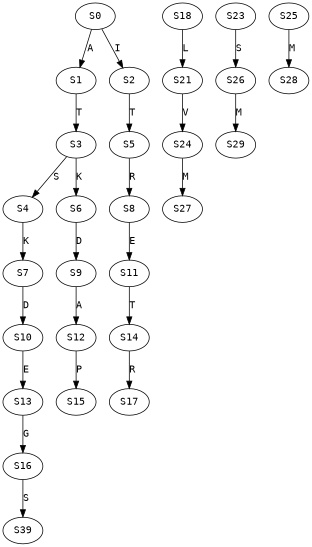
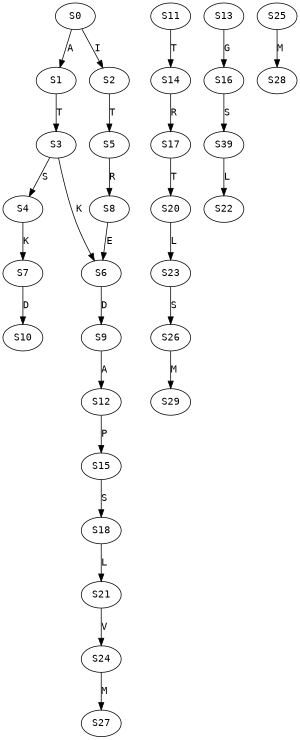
none -> (171, 209)
none -> (224, 209)
(129, 238) -> (106, 238)
(23, 366) -> none
none -> (101, 495)
